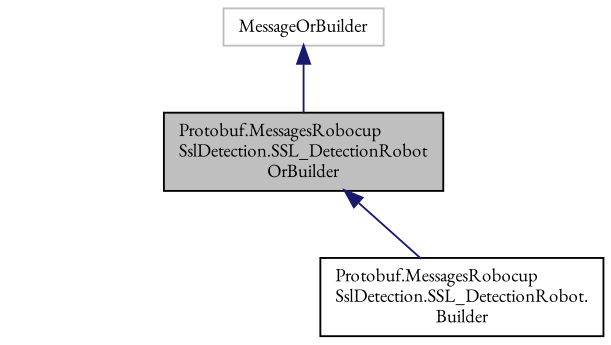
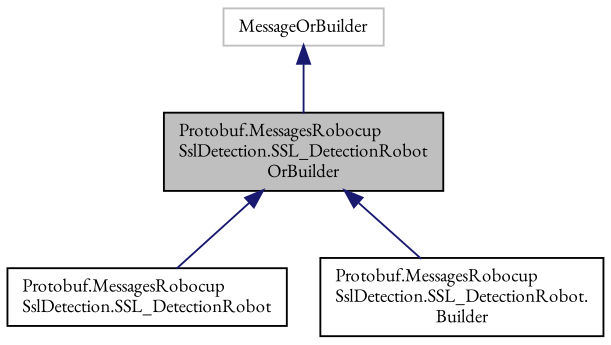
none -> (147, 297)
